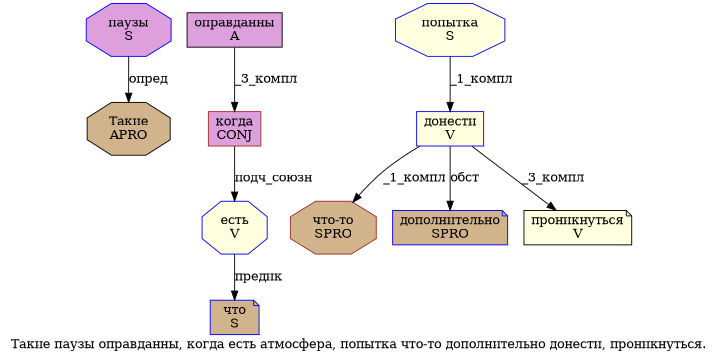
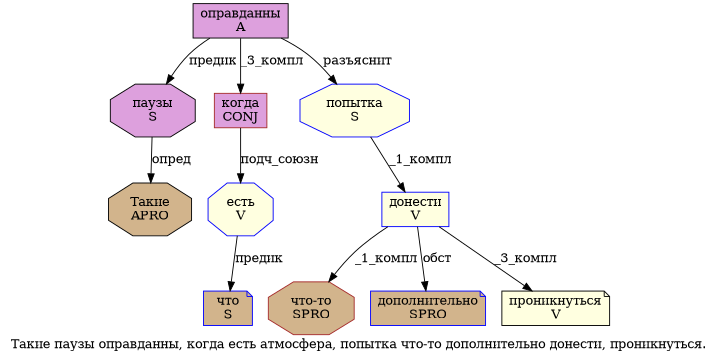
(129, 30) -> (153, 111)
none -> (188, 55)
none -> (308, 55)
